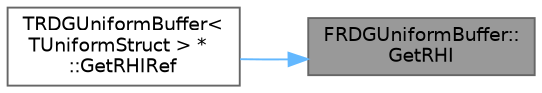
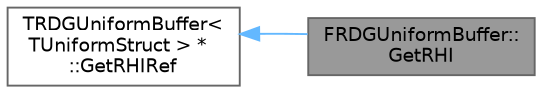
(264, 59) -> (284, 34)
